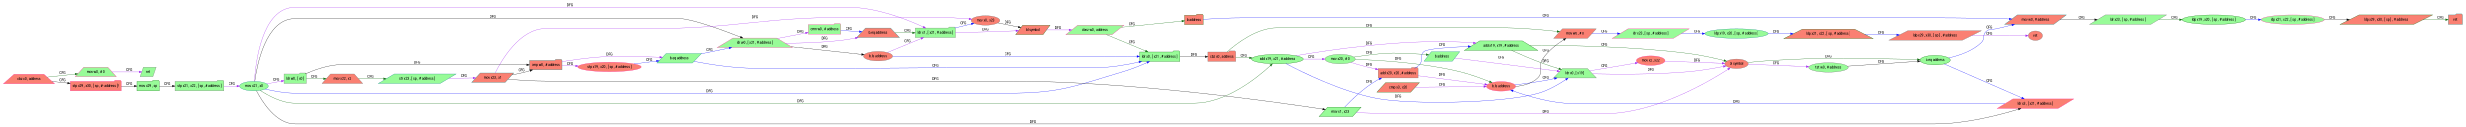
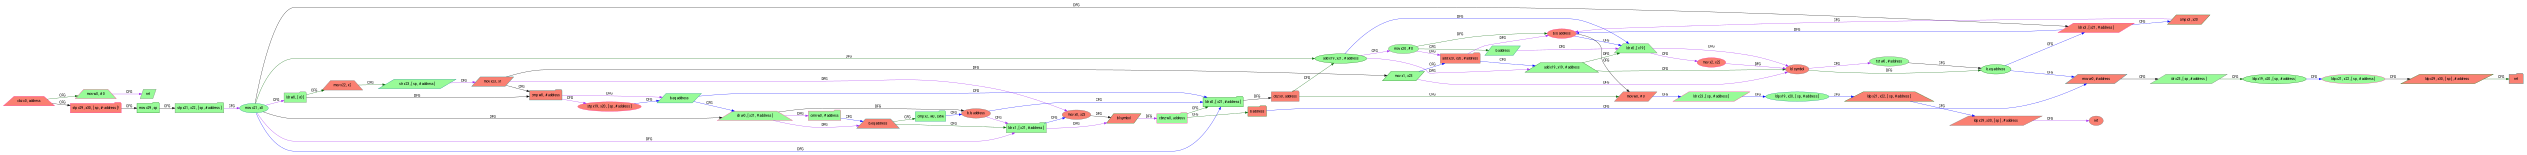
none -> (2150, 23)
(1095, 30) -> (1172, 118)
none -> (931, 117)
